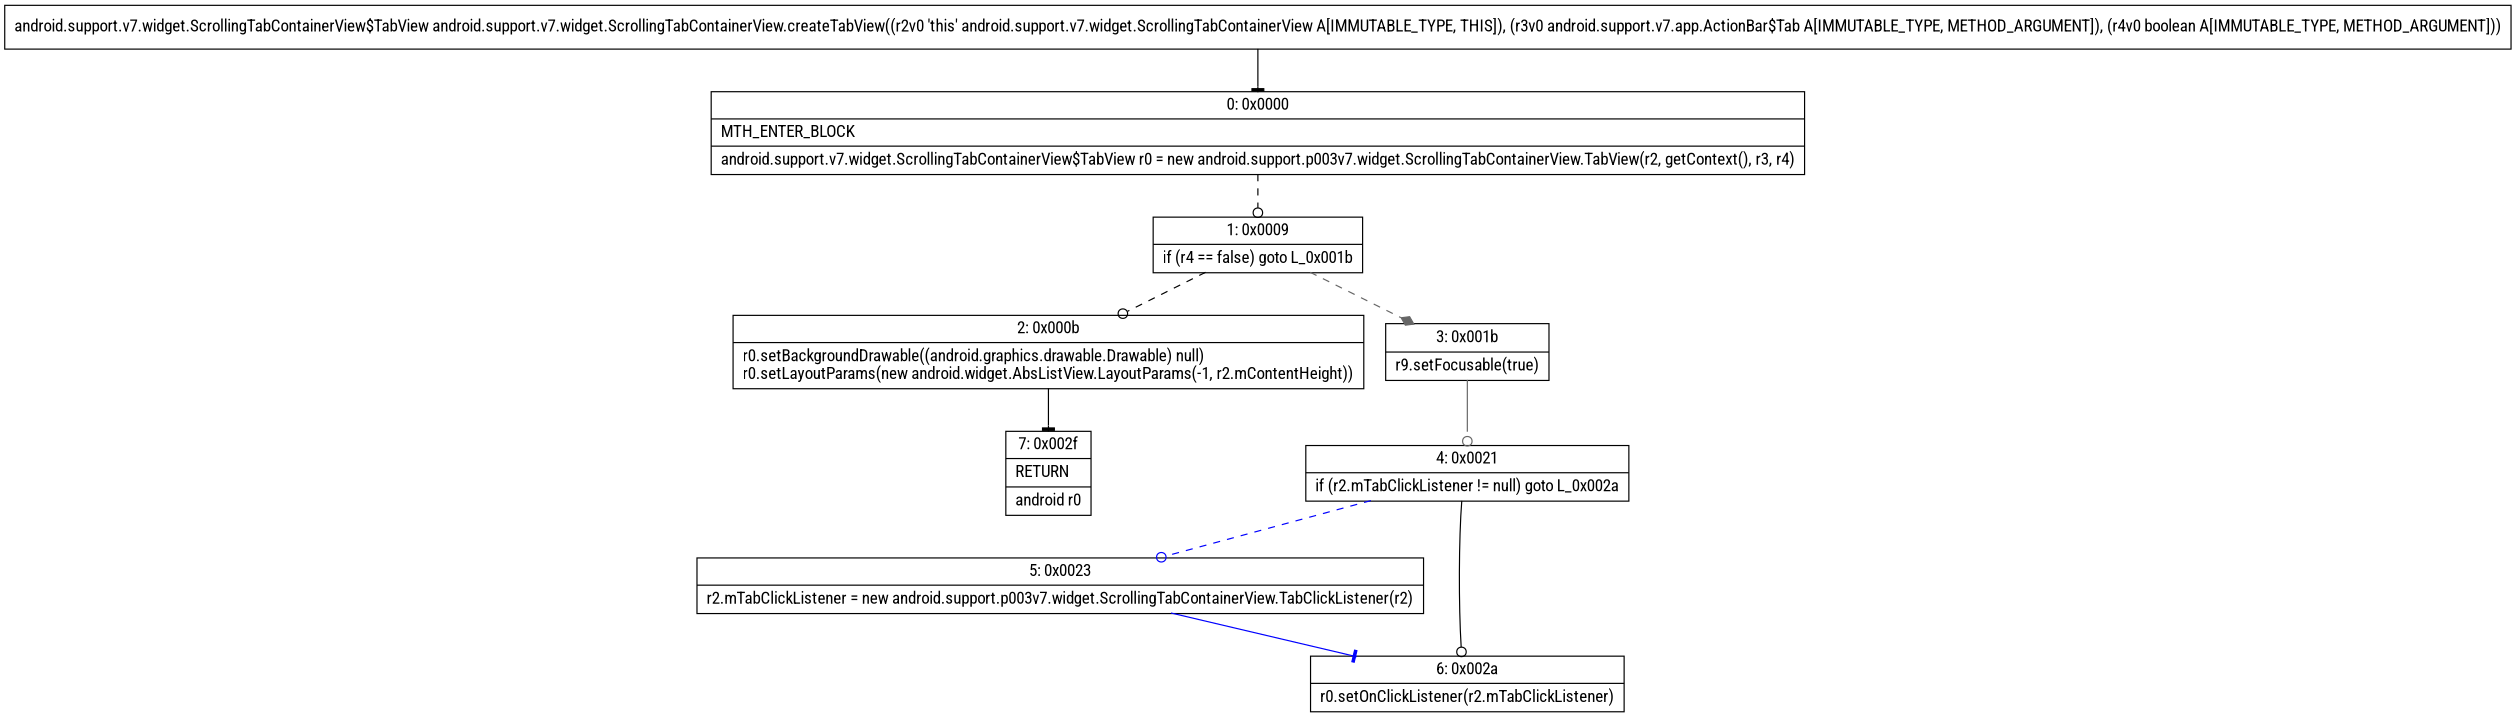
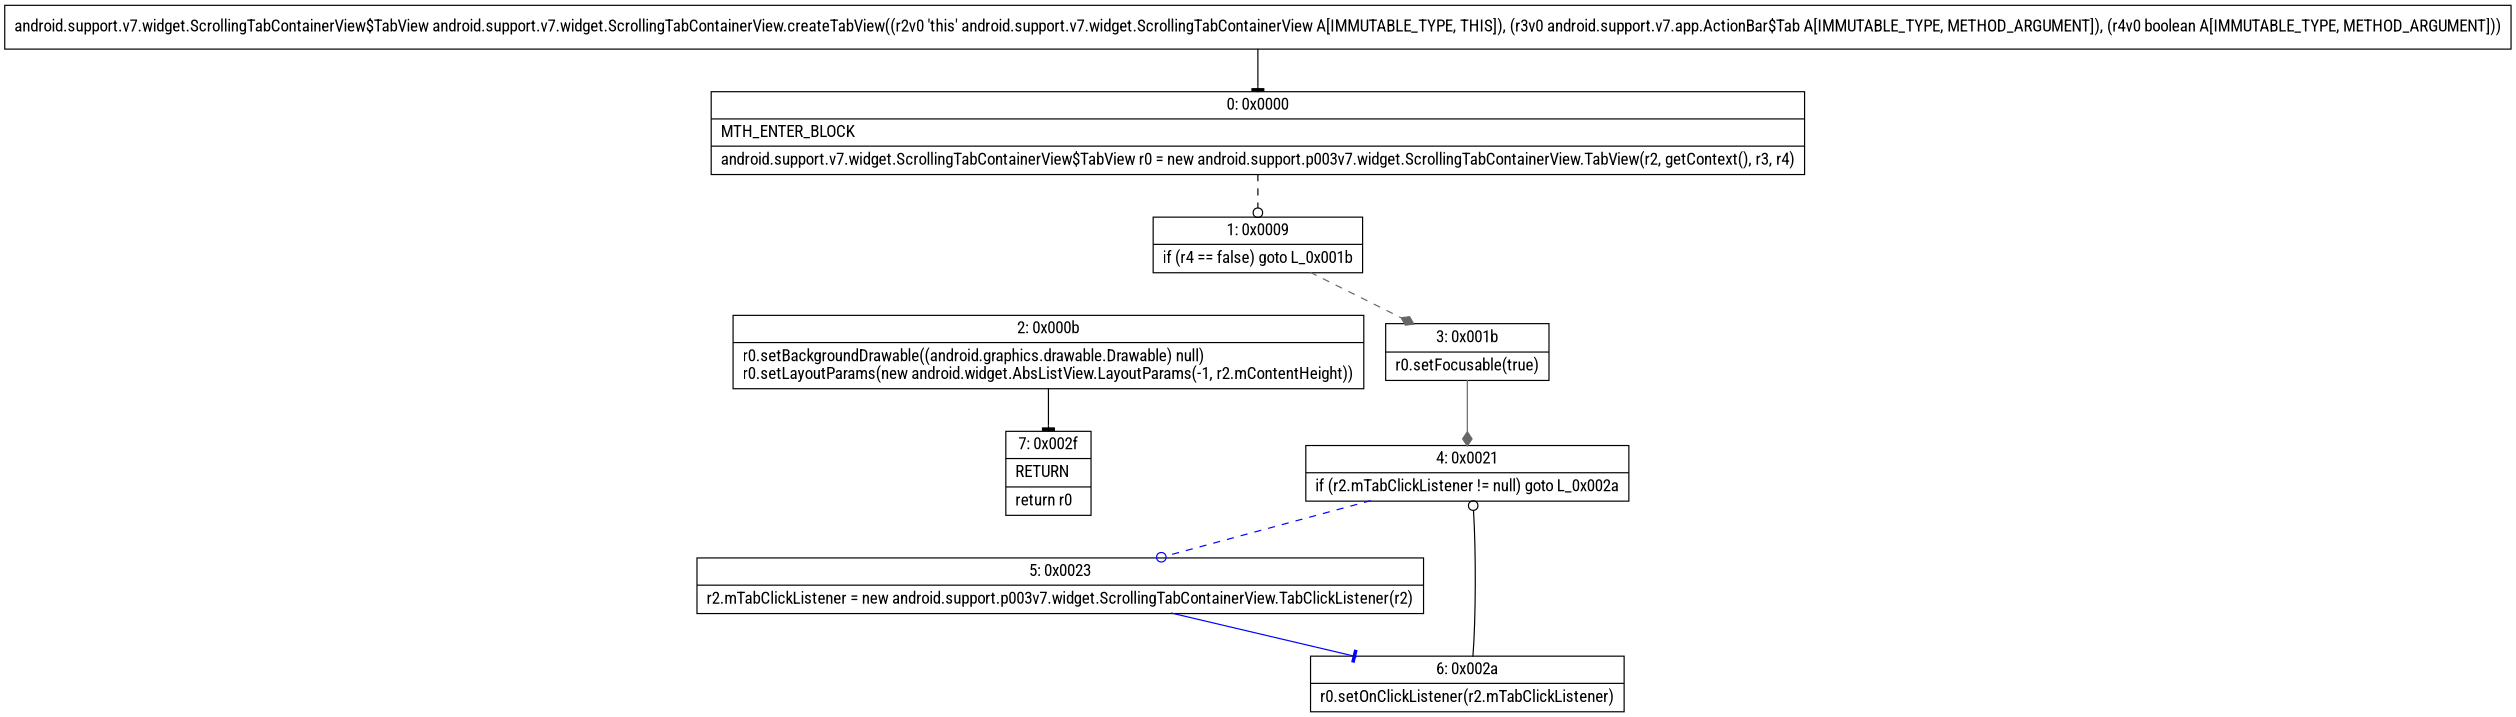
(1166, 292) -> none
(1467, 366) -> (1467, 366)
(1467, 406) -> (1467, 406)
(1048, 501) -> (1044, 501)
(1459, 574) -> (1475, 584)
